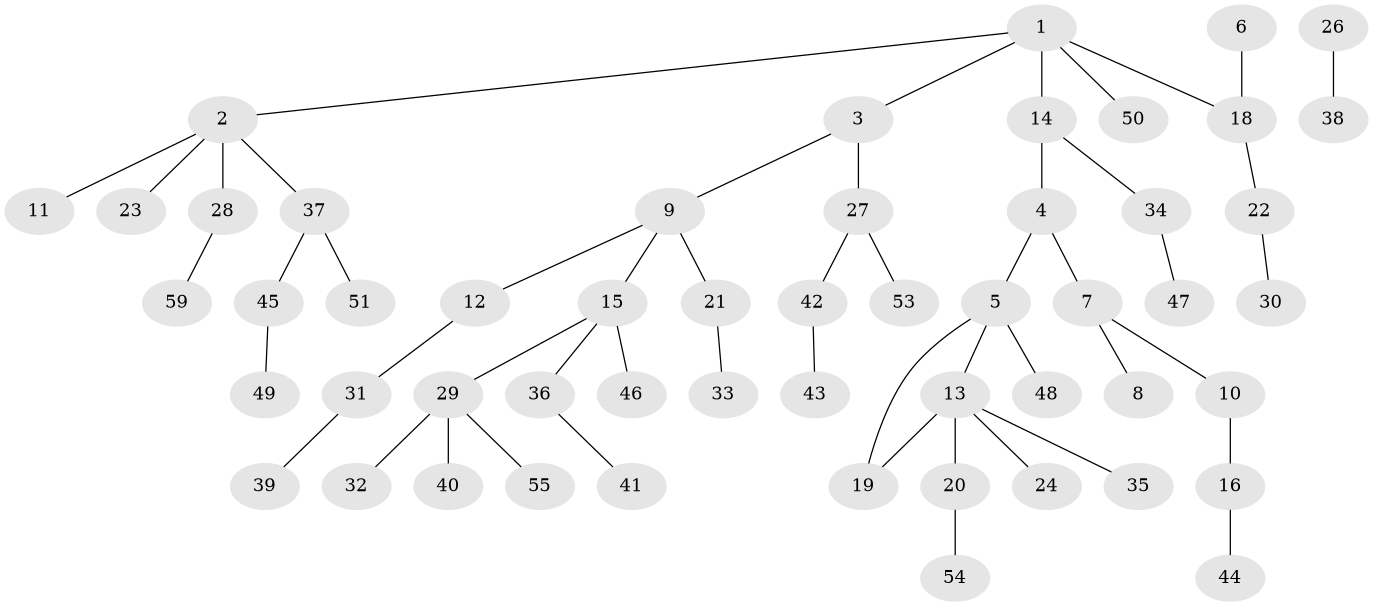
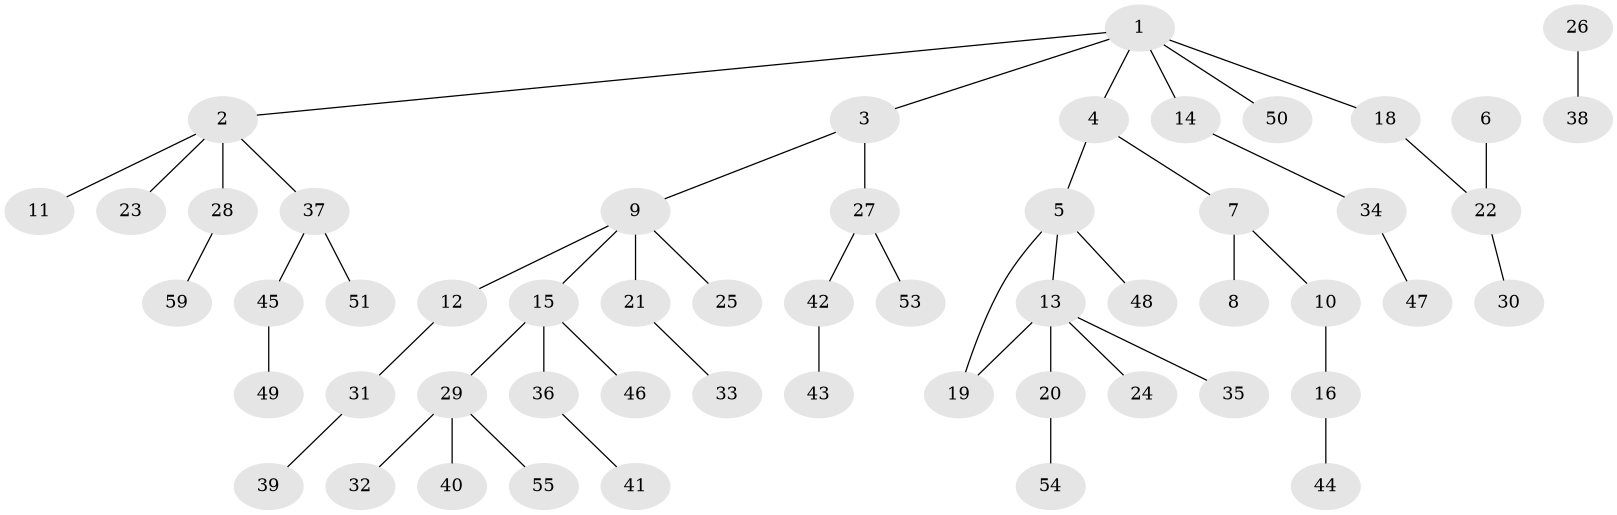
(1242, 74) -> (1486, 166)
(1042, 166) -> (1117, 74)
none -> (727, 303)
